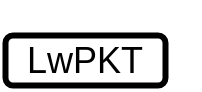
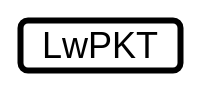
(86, 61) -> (101, 46)
